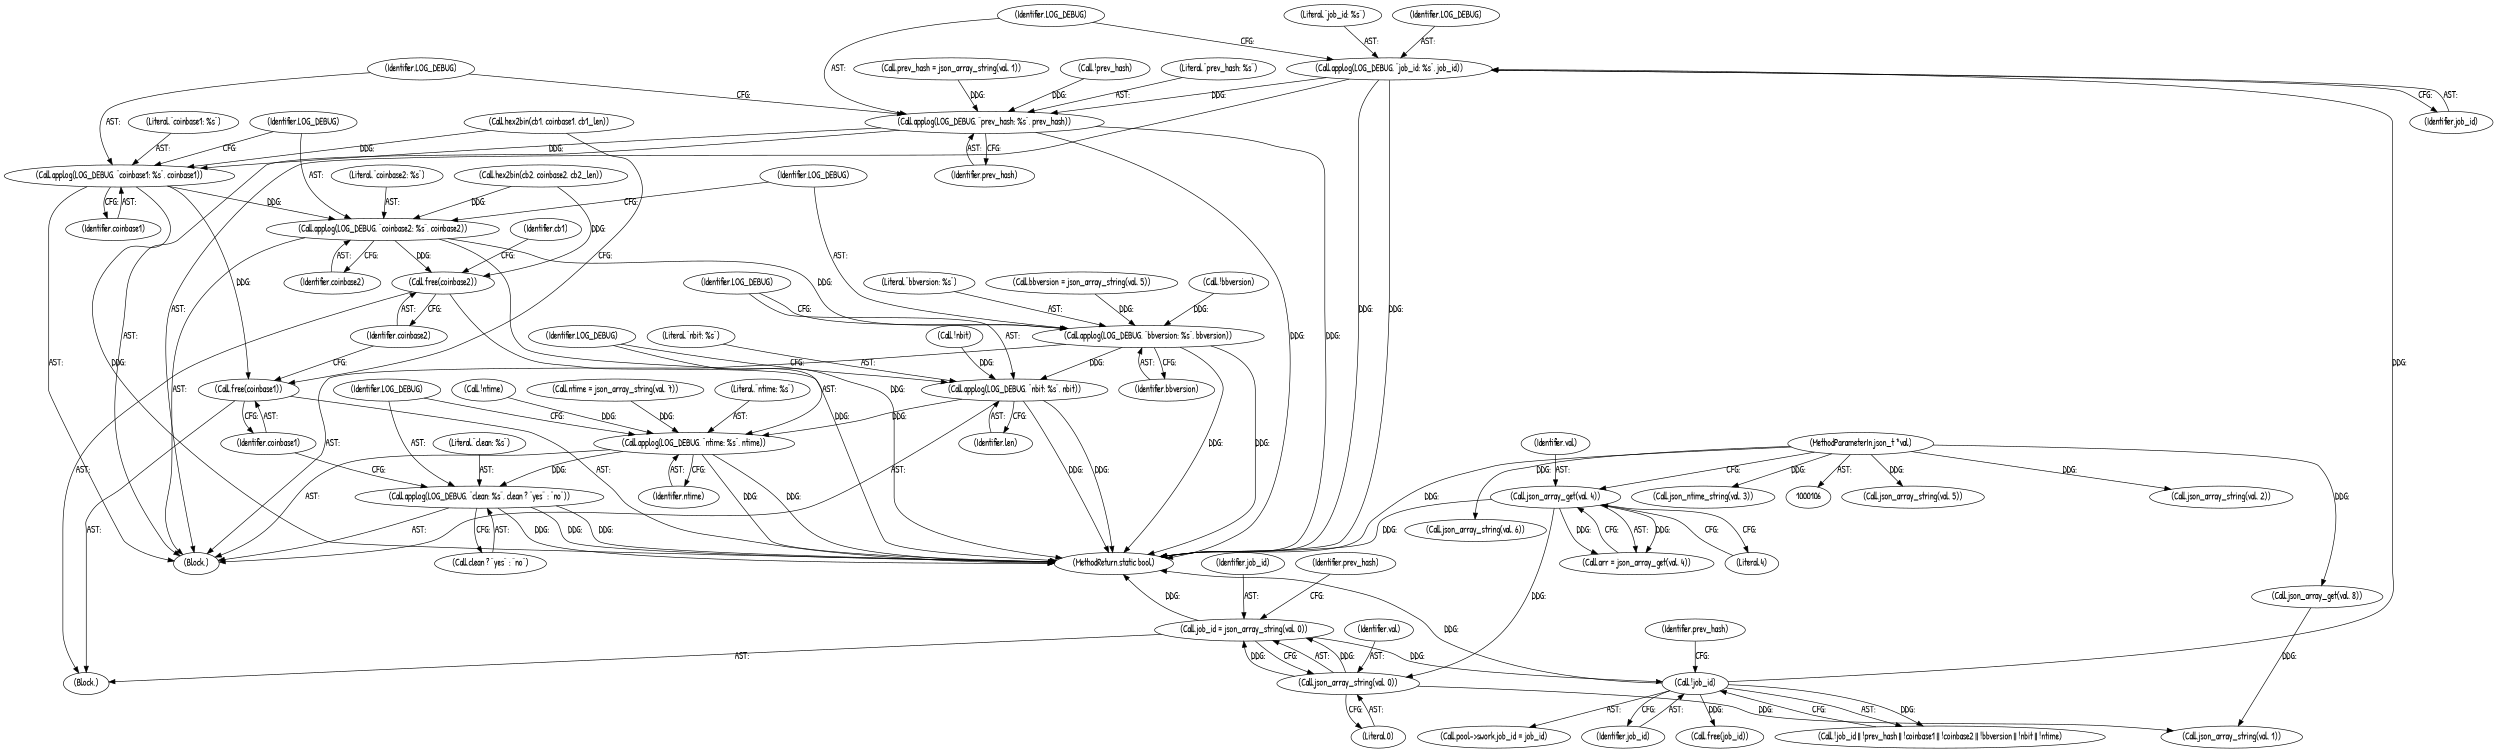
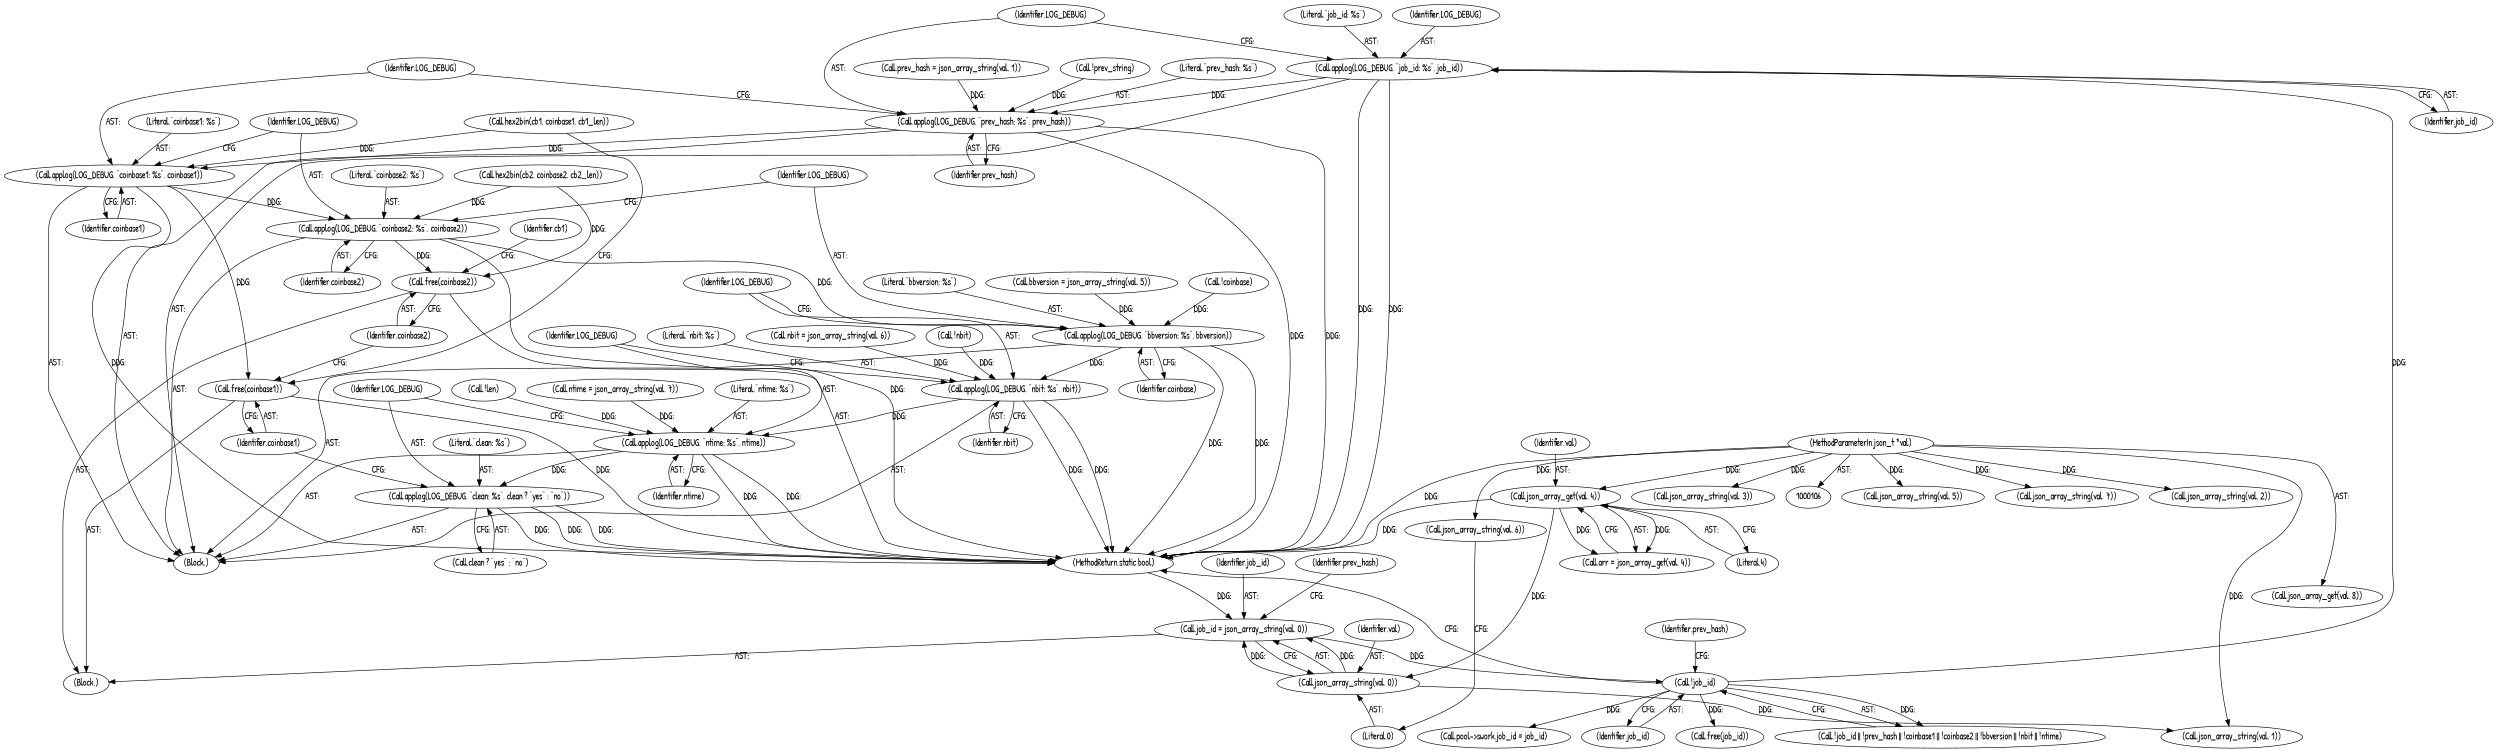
(1105, 69) -> (1105, 69)
(1229, 283) -> (1229, 283)
none -> (831, 337)
(484, 390) -> (484, 390)
(1167, 390) -> (1167, 390)
(843, 417) -> (843, 417)
(996, 444) -> (996, 444)
(605, 470) -> (605, 470)
(1734, 470) -> (1734, 470)
(1703, 497) -> (1703, 497)
none -> (2067, 497)
(2343, 497) -> (2343, 497)
(1713, 530) -> (1713, 530)
(1160, 605) -> (1190, 590)
(1452, 630) -> (1452, 630)
(2276, 664) -> (2249, 469)
(1615, 710) -> (1615, 710)
(1347, 711) -> (1474, 661)
